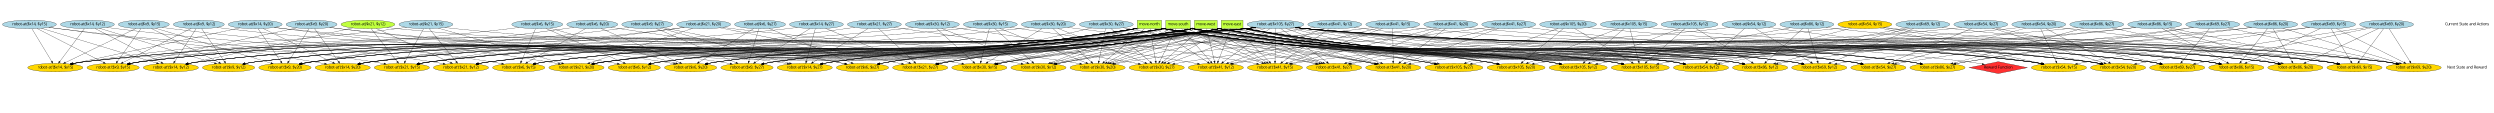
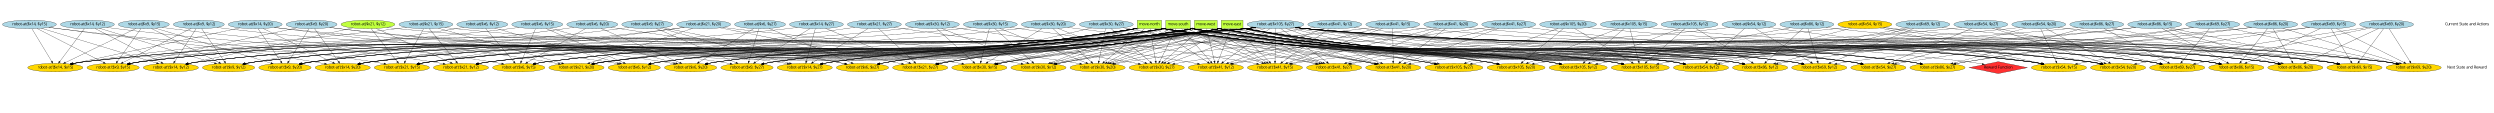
none -> (482, 24)
none -> (2125, 40)
